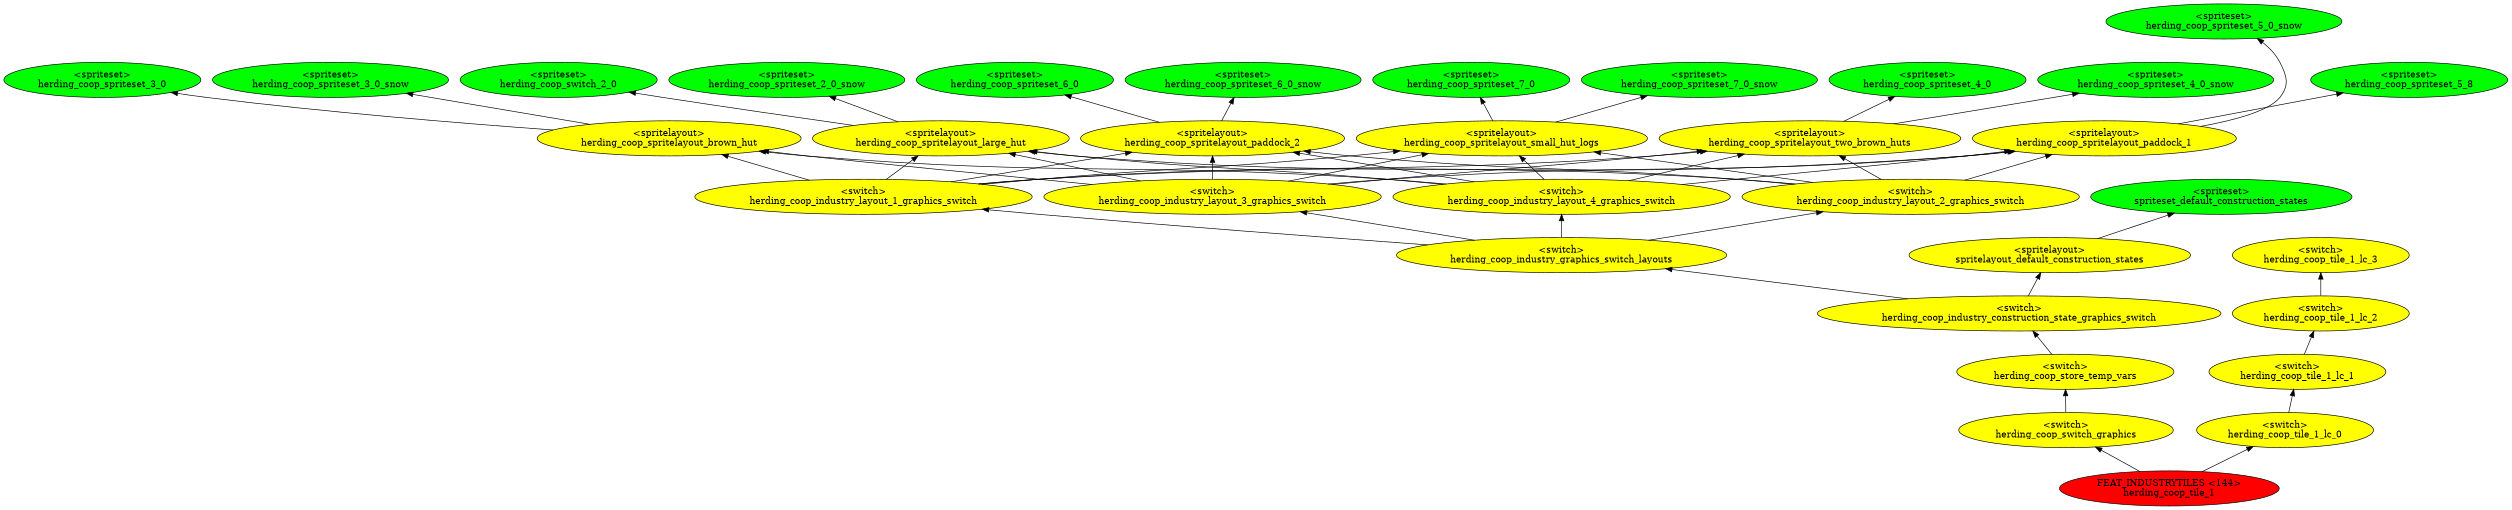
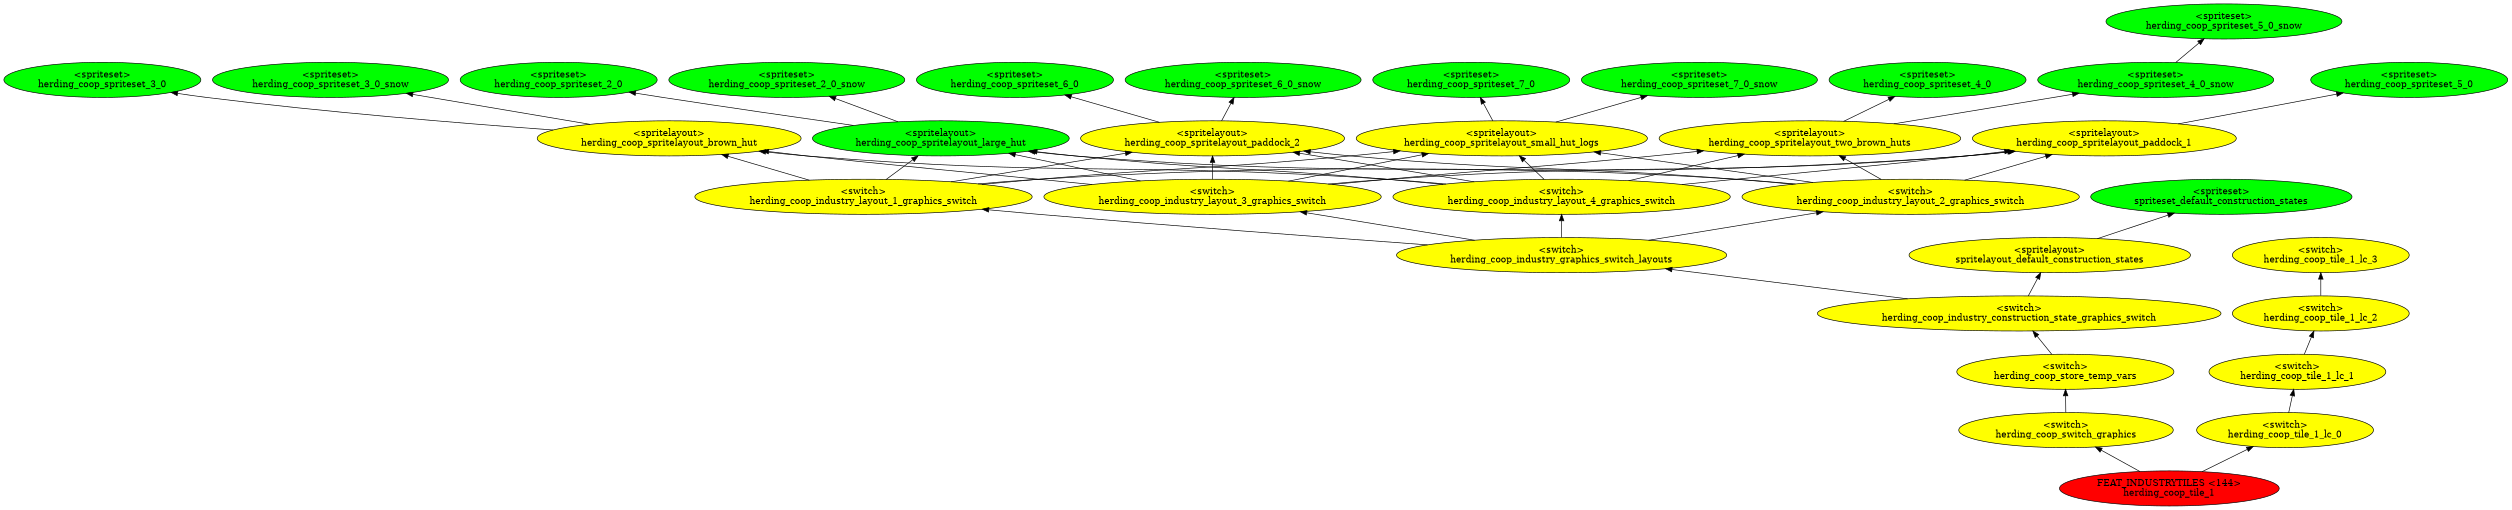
(559, 80) -> (559, 80)
(2409, 80) -> (2409, 80)
(2278, 100) -> (2187, 53)
(941, 138) -> (941, 138)
(1340, 168) -> none
